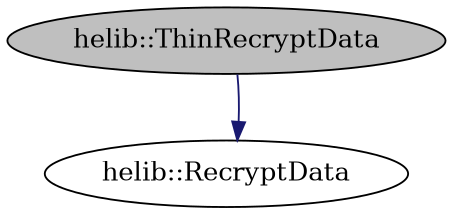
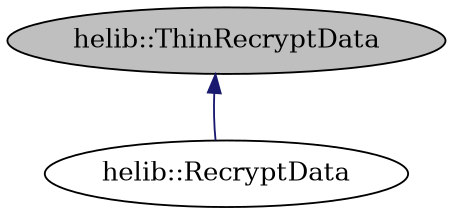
(239, 98) -> (214, 117)
